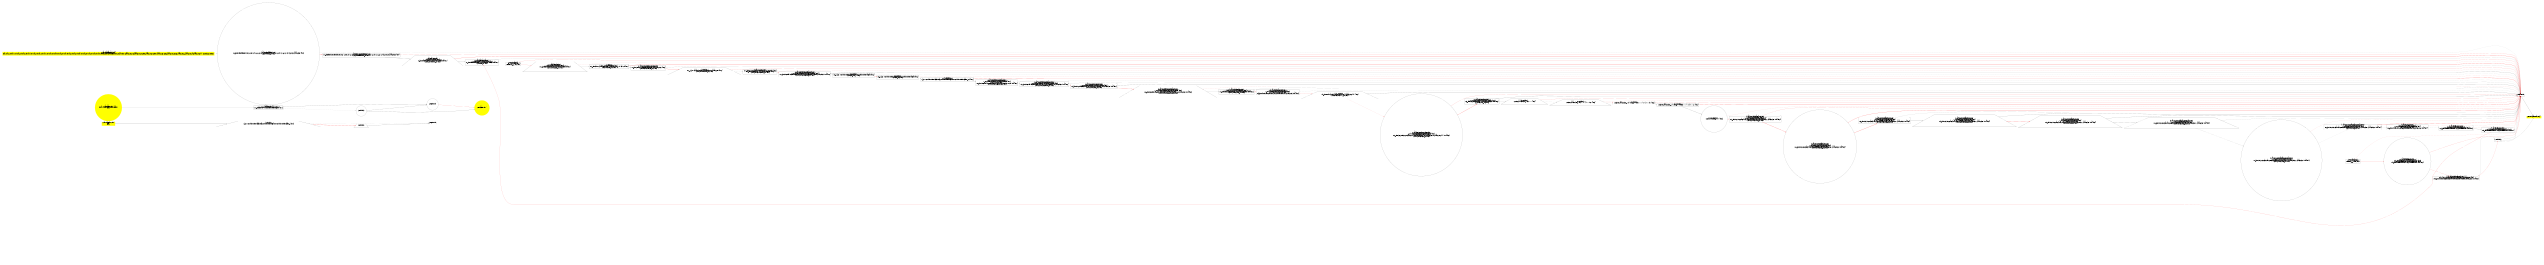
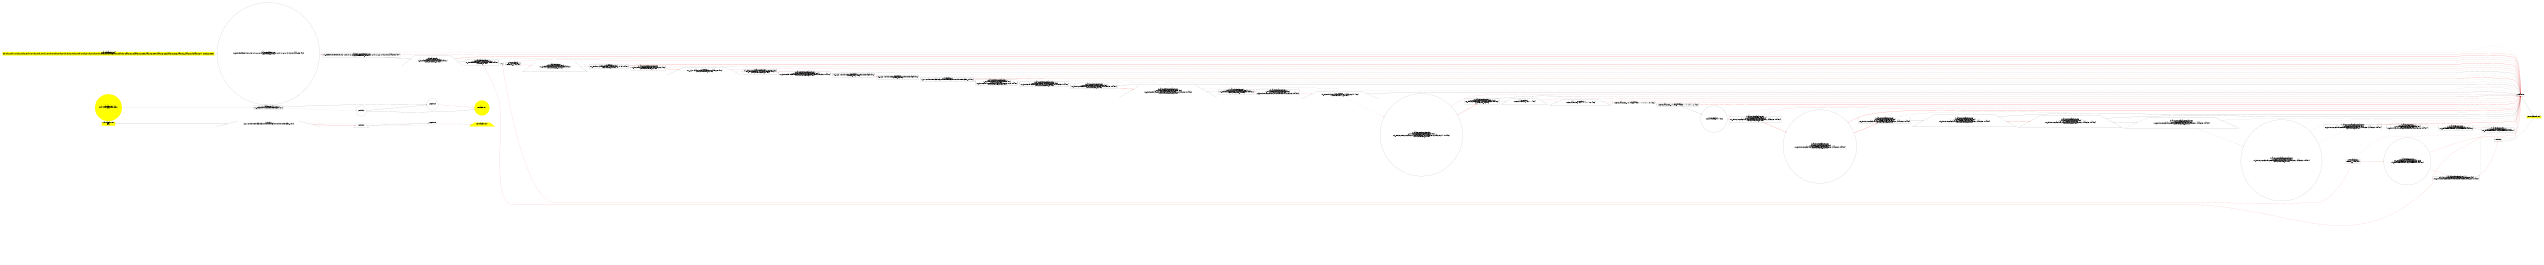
none -> (502, 64)
none -> (482, 124)
